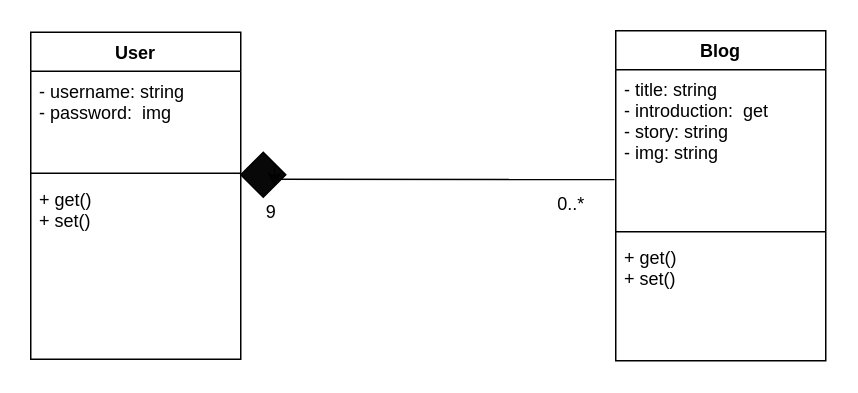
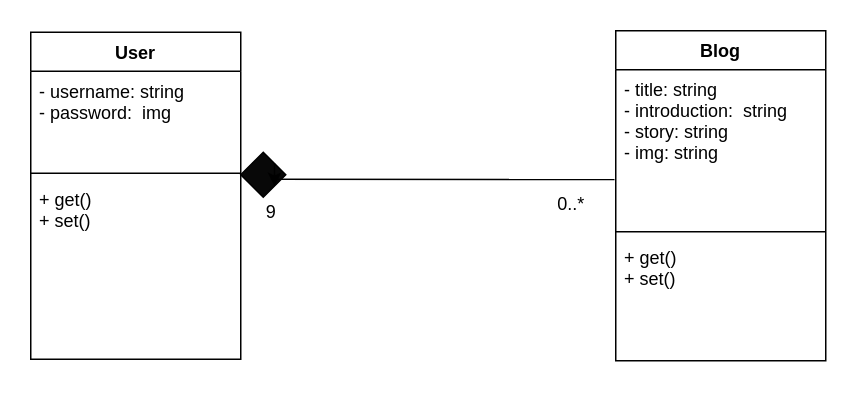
(686, 90) -> (686, 90)
